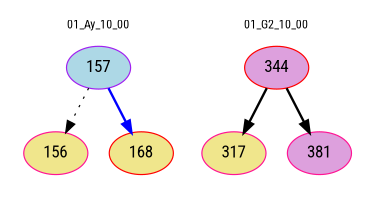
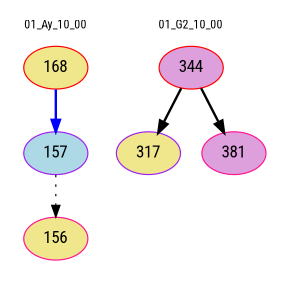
(117, 105) -> (56, 105)
(234, 153) -> (148, 153)
